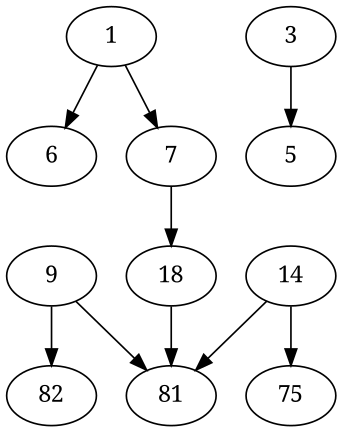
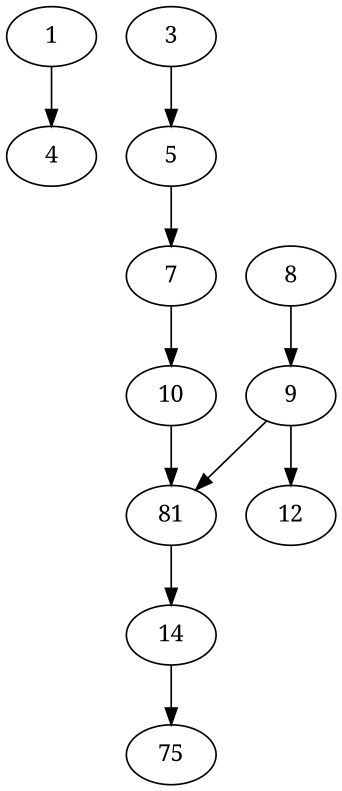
(137, 89) -> (171, 208)
(52, 156) -> (52, 156)
(171, 276) -> (171, 396)
none -> (291, 276)
(237, 330) -> (171, 567)
(52, 396) -> (291, 515)
